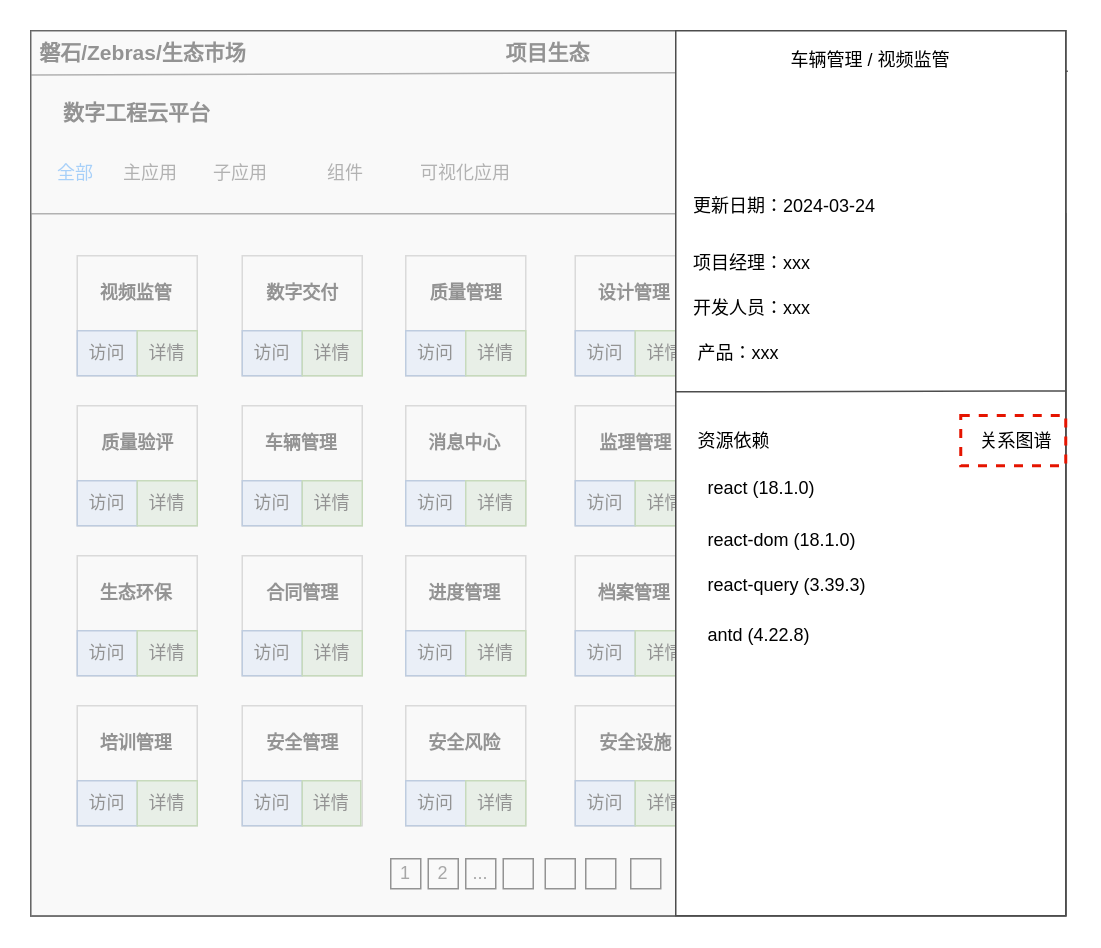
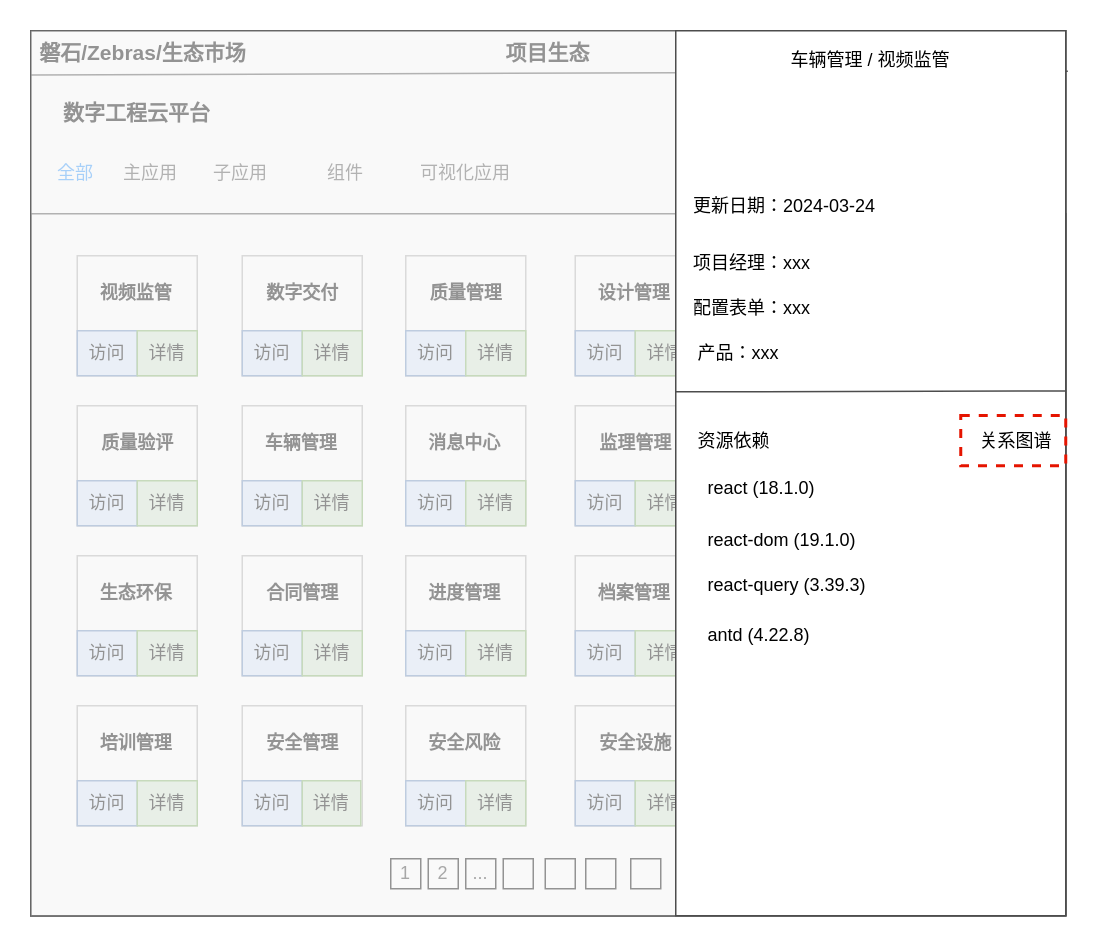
(754, 308) -> (754, 308)
(779, 541) -> (779, 541)
